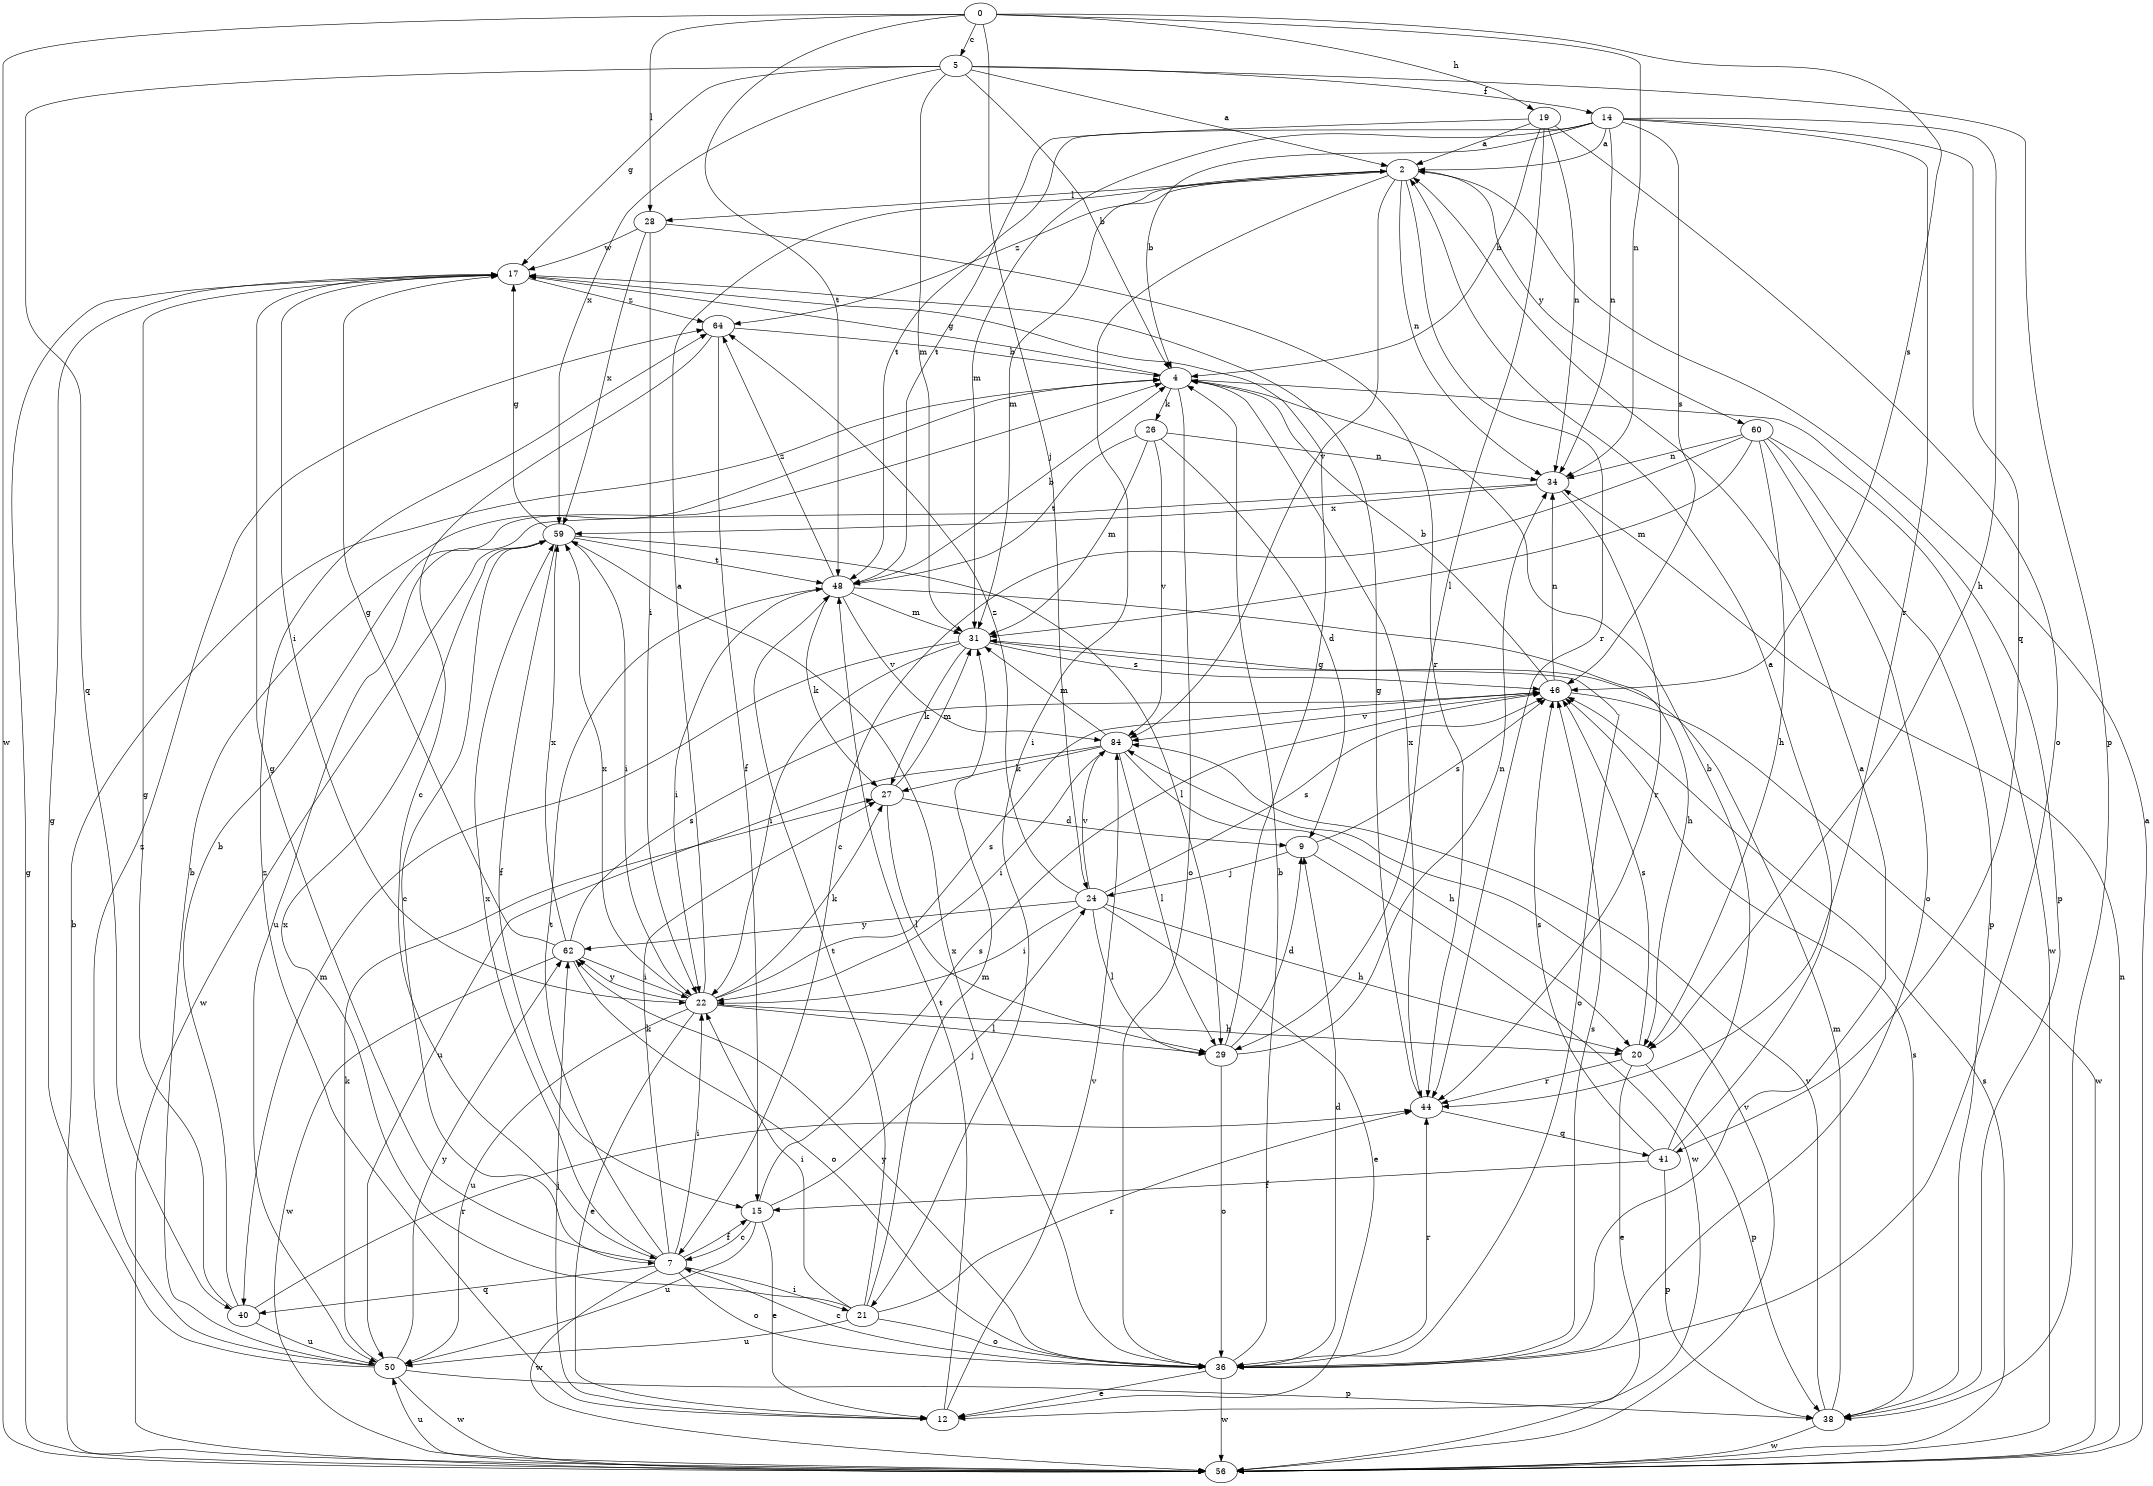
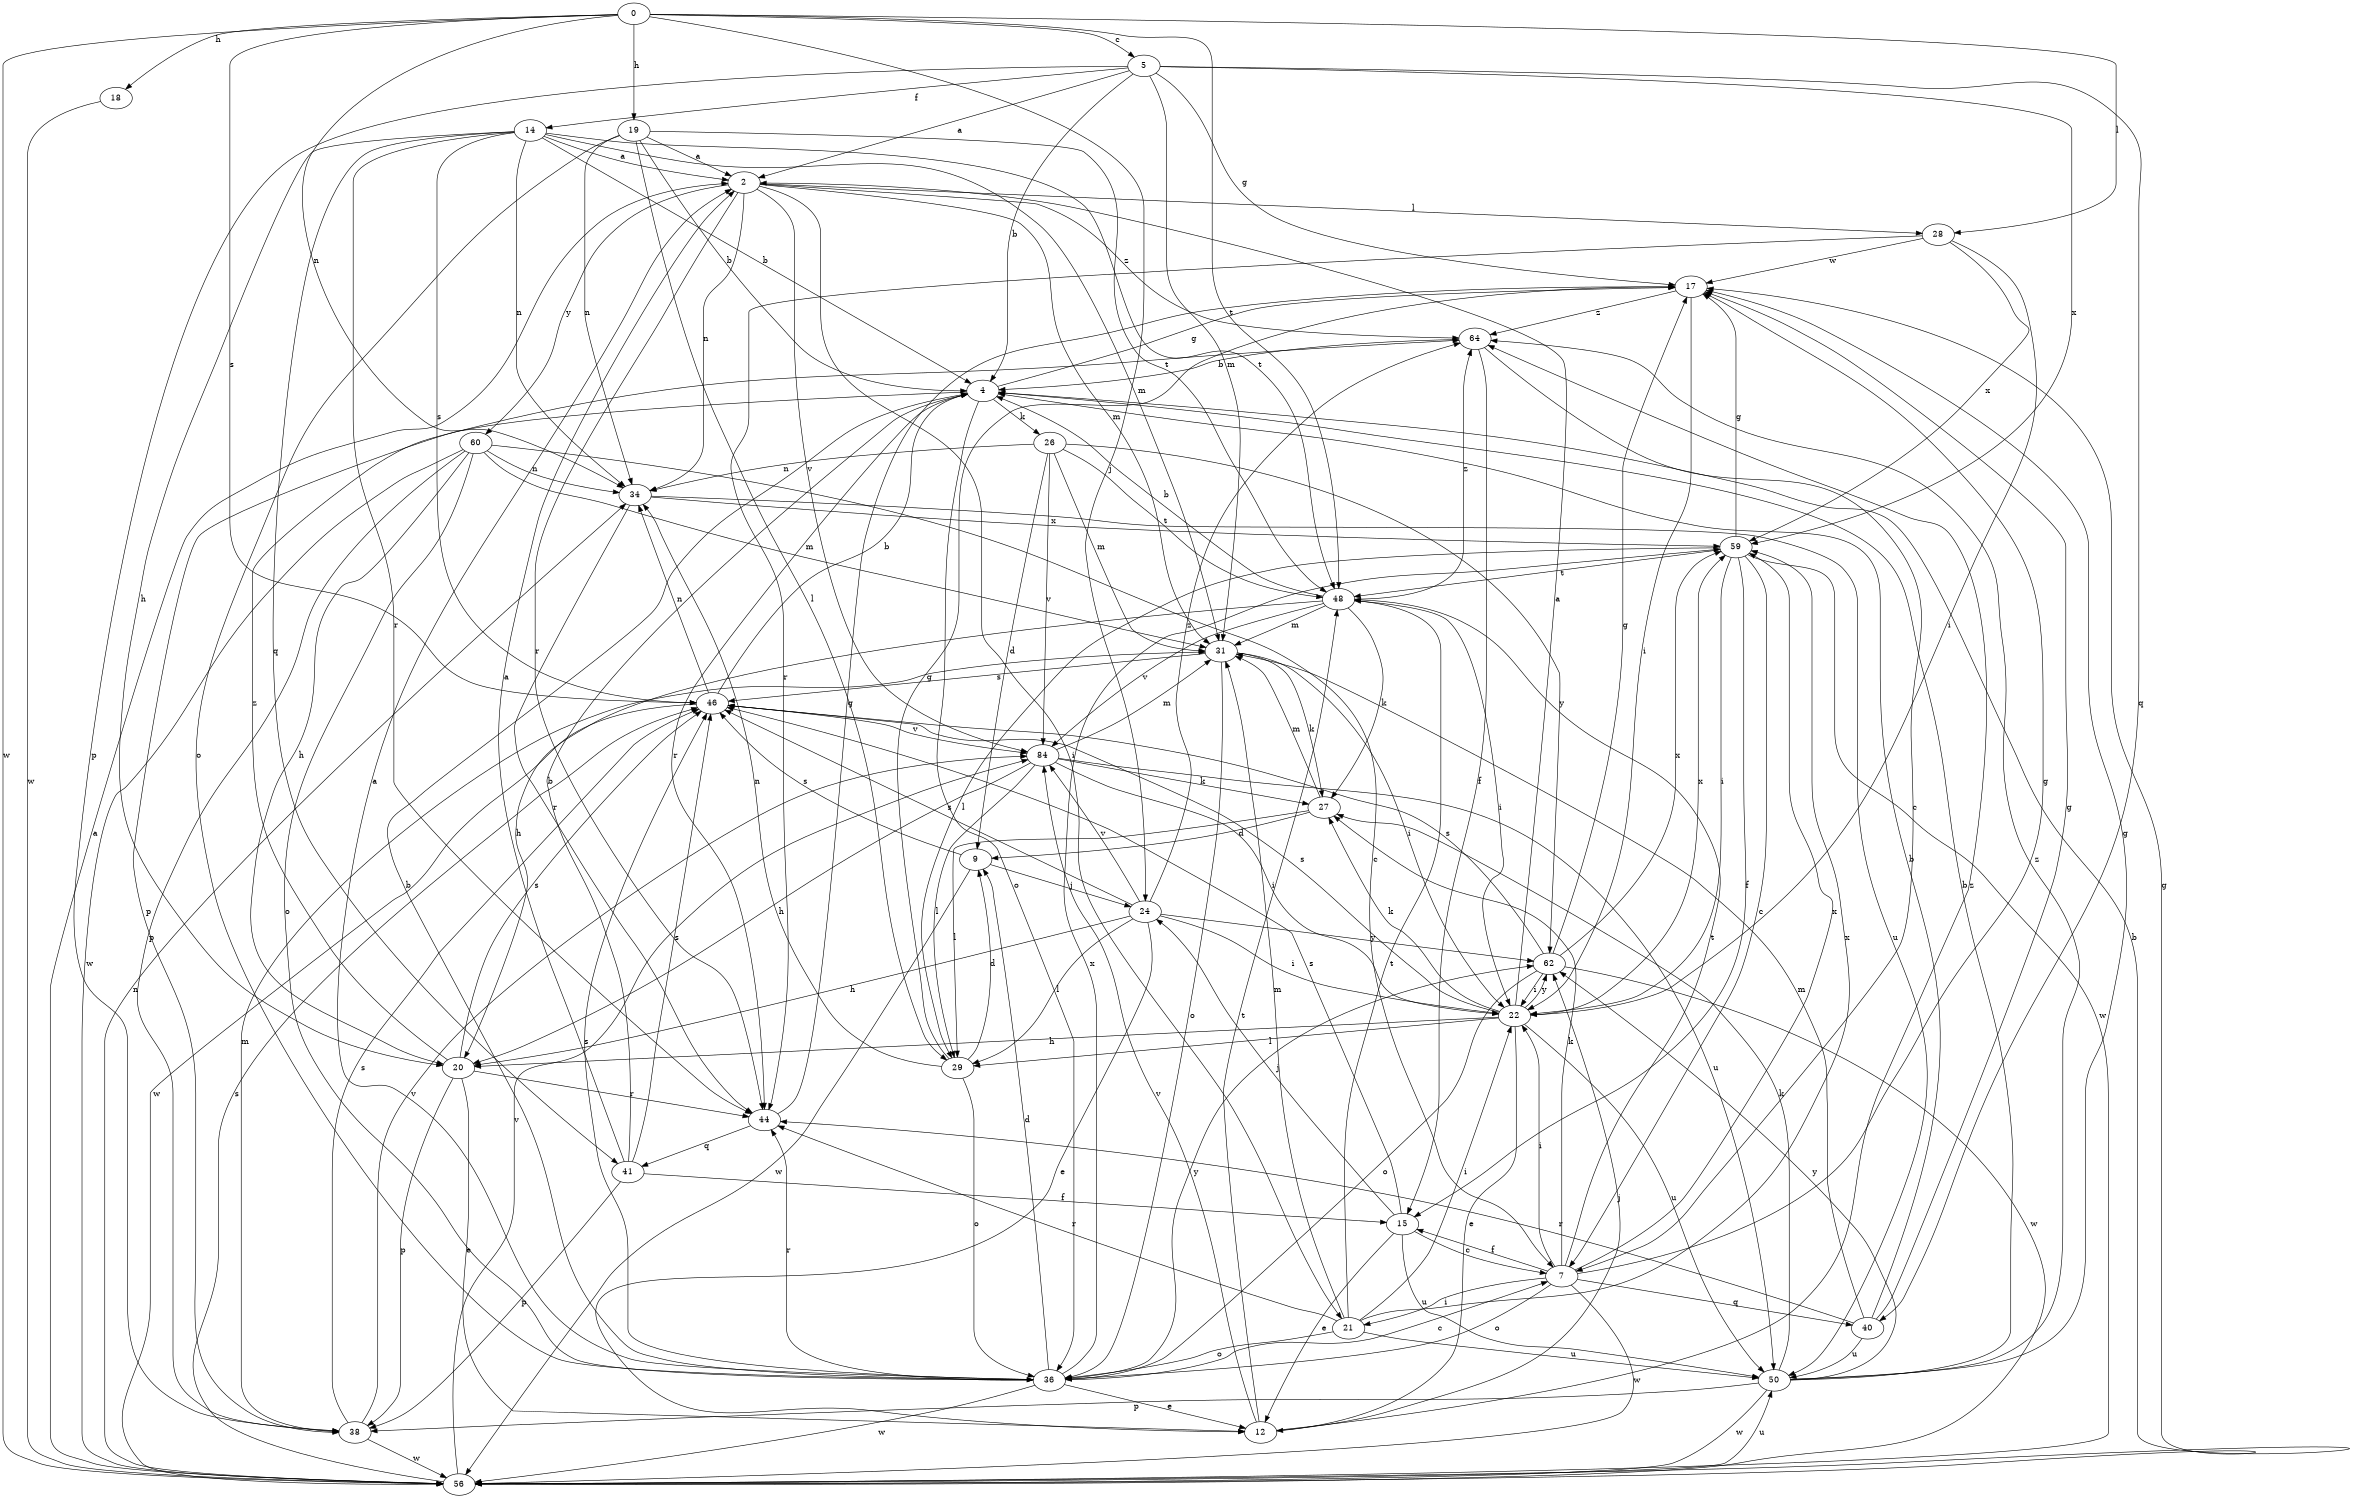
none -> (116, 98)
none -> (550, 410)
none -> (1464, 563)
(1411, 743) -> (676, 755)
(484, 824) -> (1707, 890)
